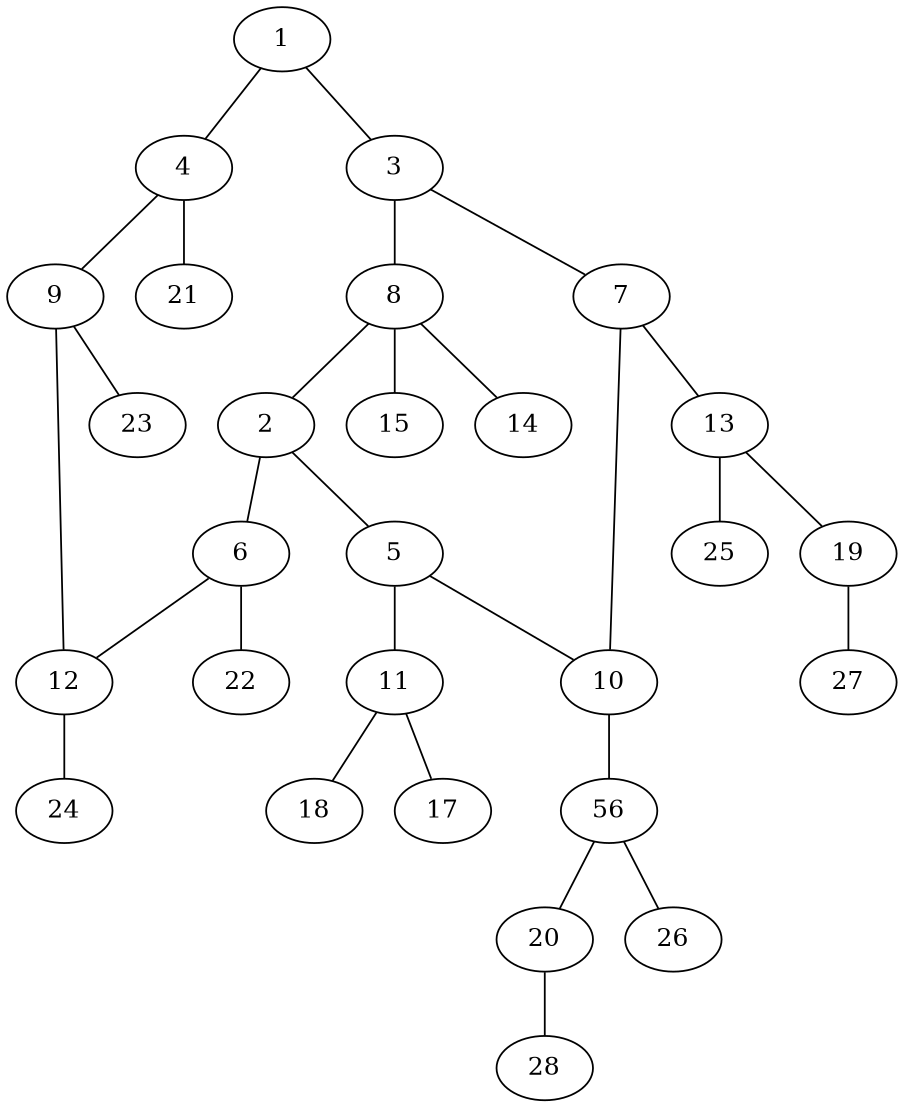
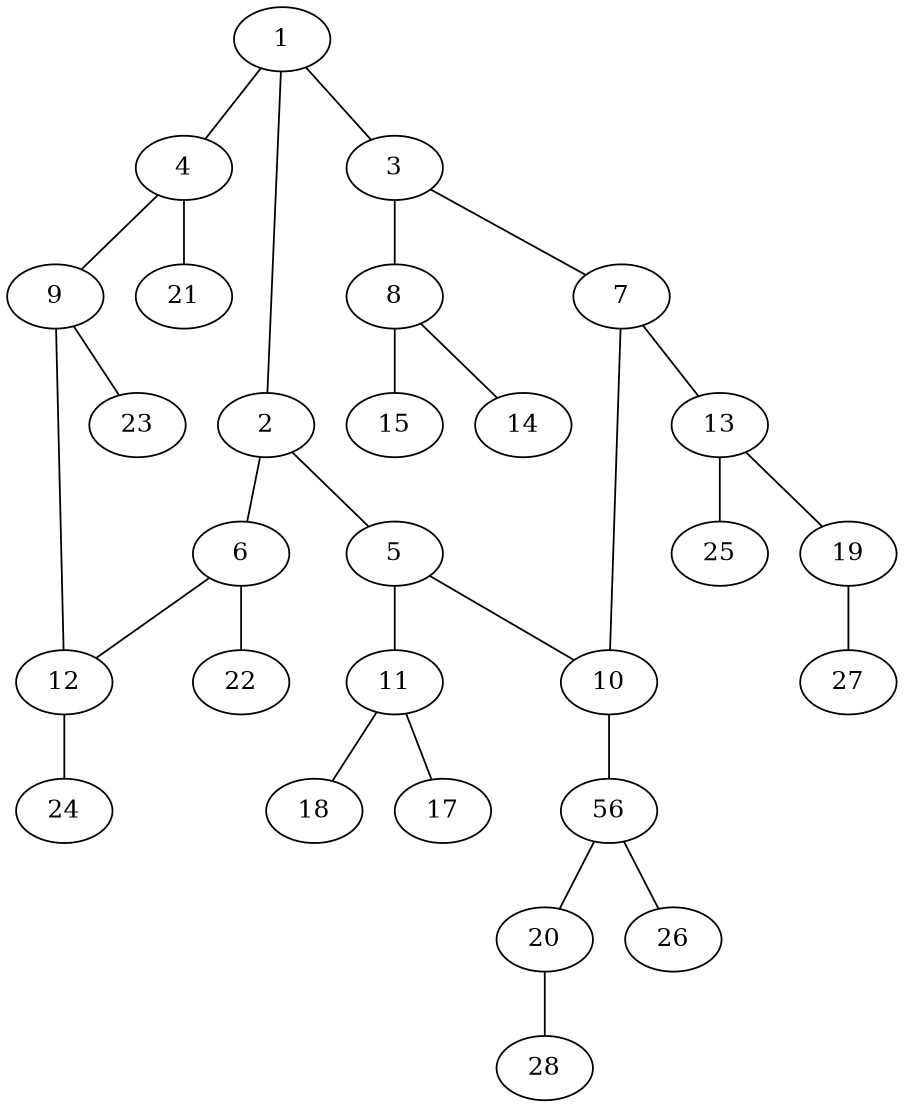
(331, 361) -> (274, 232)
